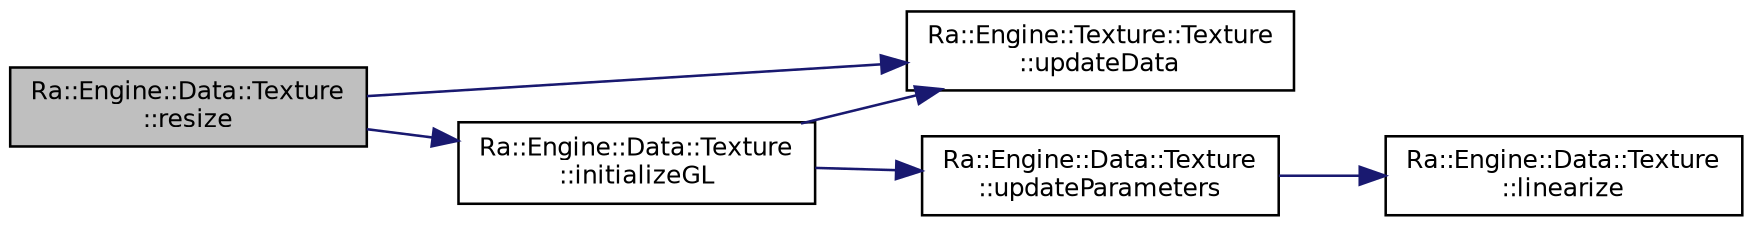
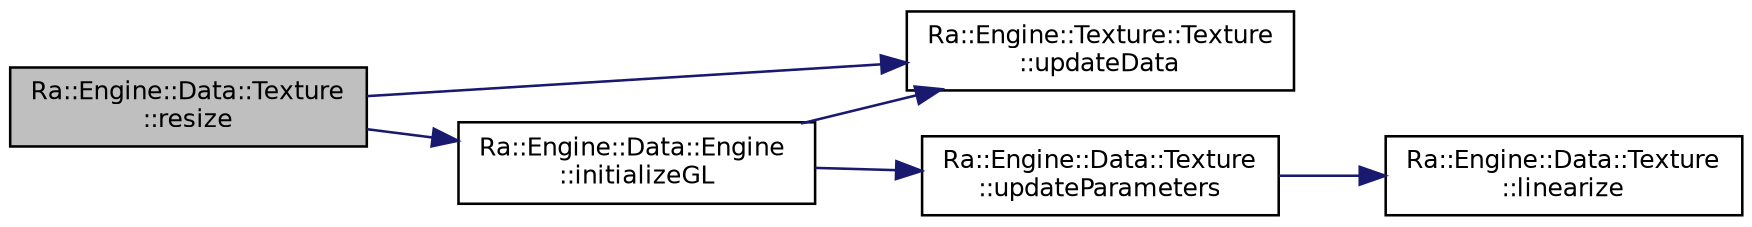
(637, 163) -> (637, 163)
